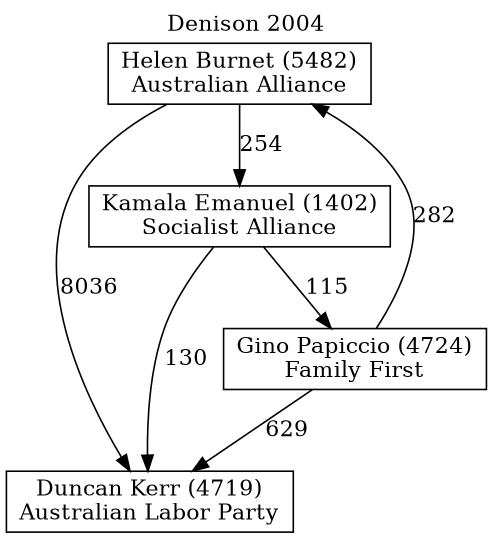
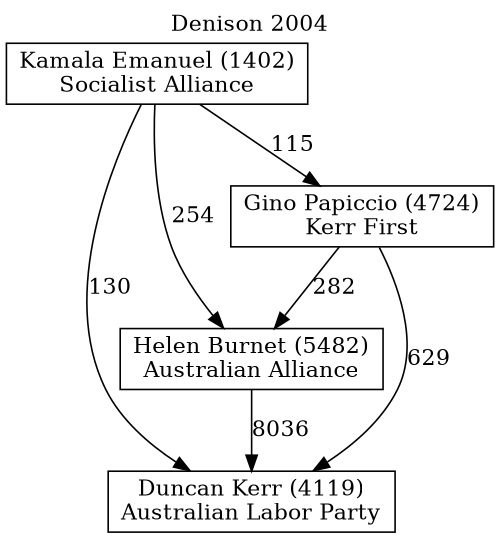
(240, 137) -> (163, 216)
(355, 359) -> (362, 216)
(150, 502) -> (252, 502)
